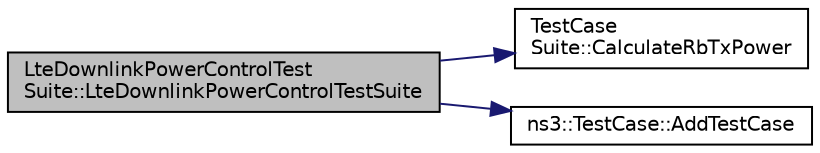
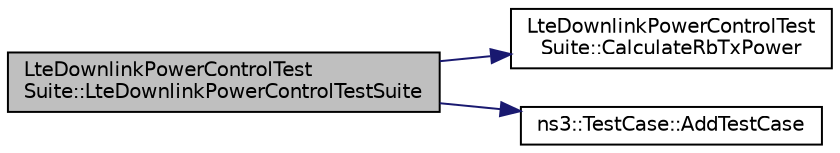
(662, 39) -> (671, 39)
